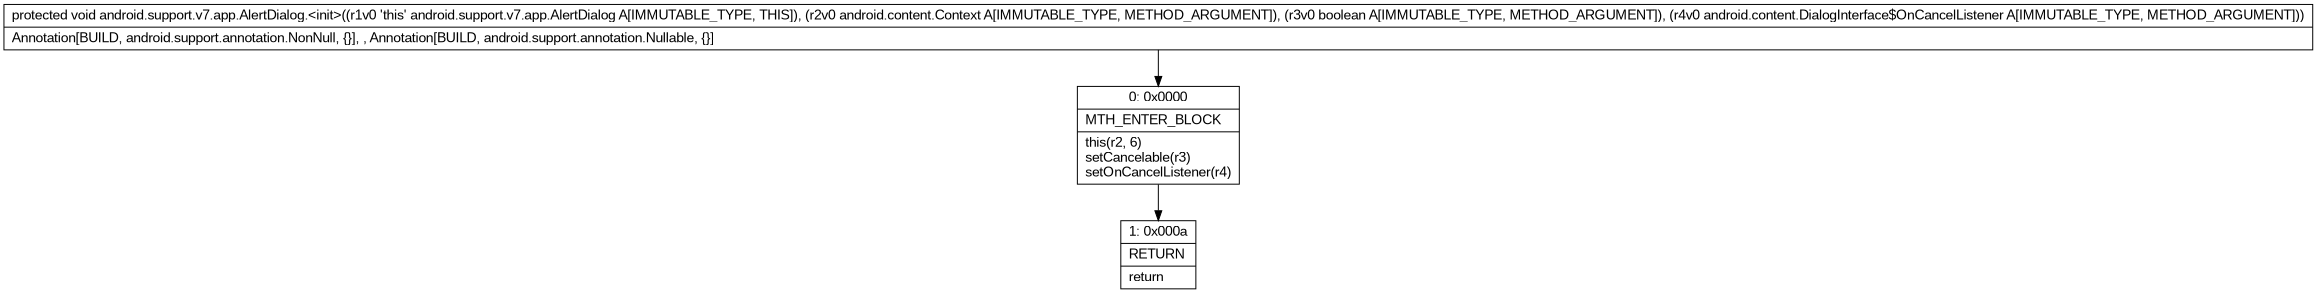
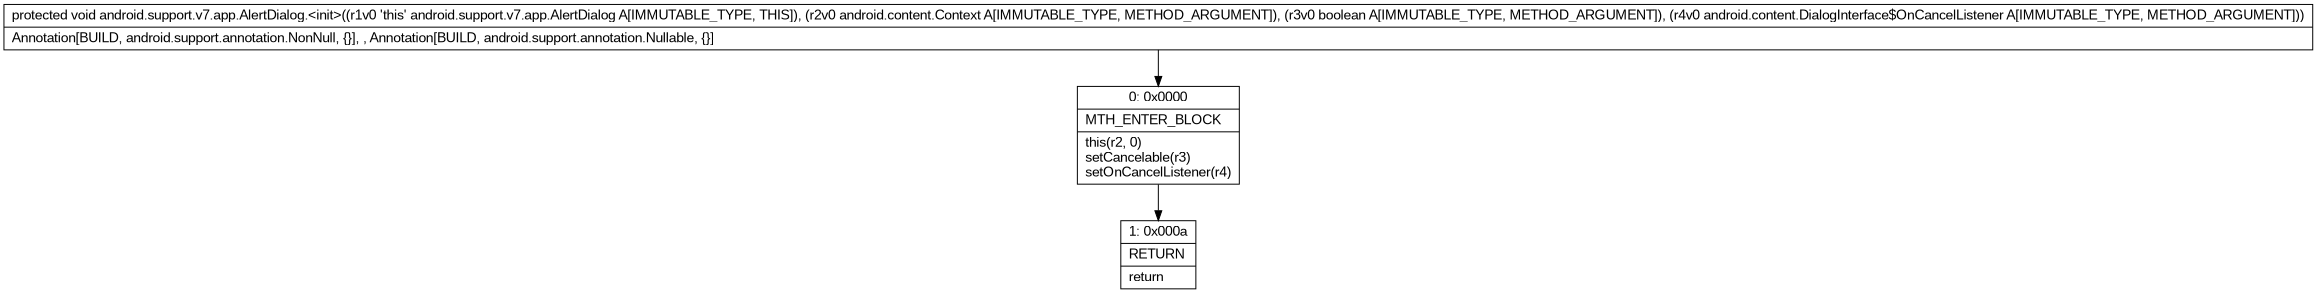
(1114, 143) -> (1114, 143)
